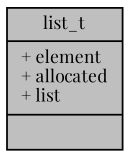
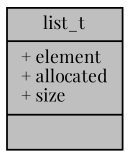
(41, 96) -> (44, 96)
